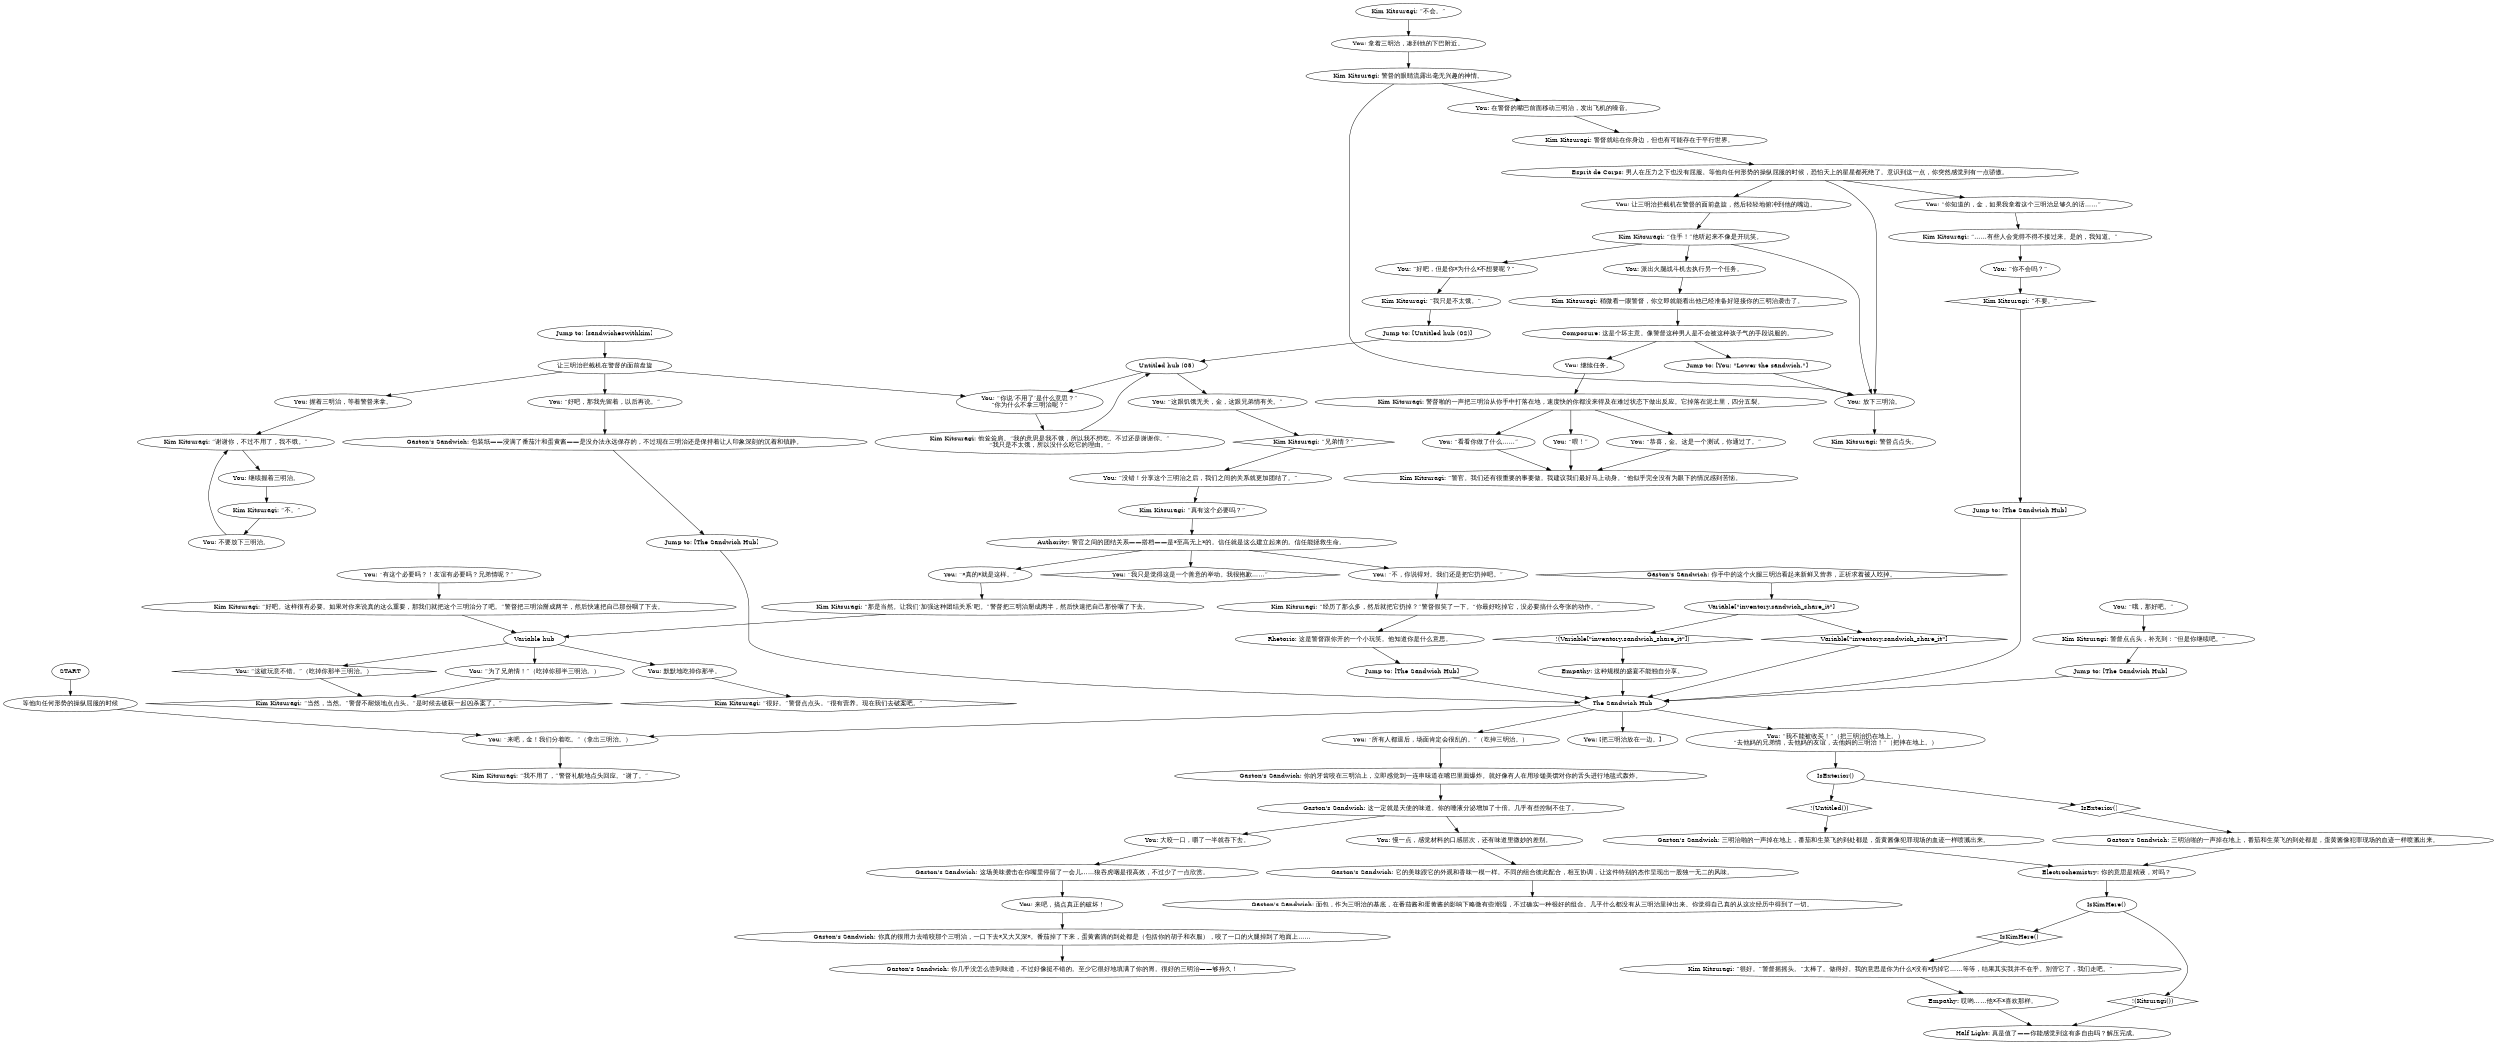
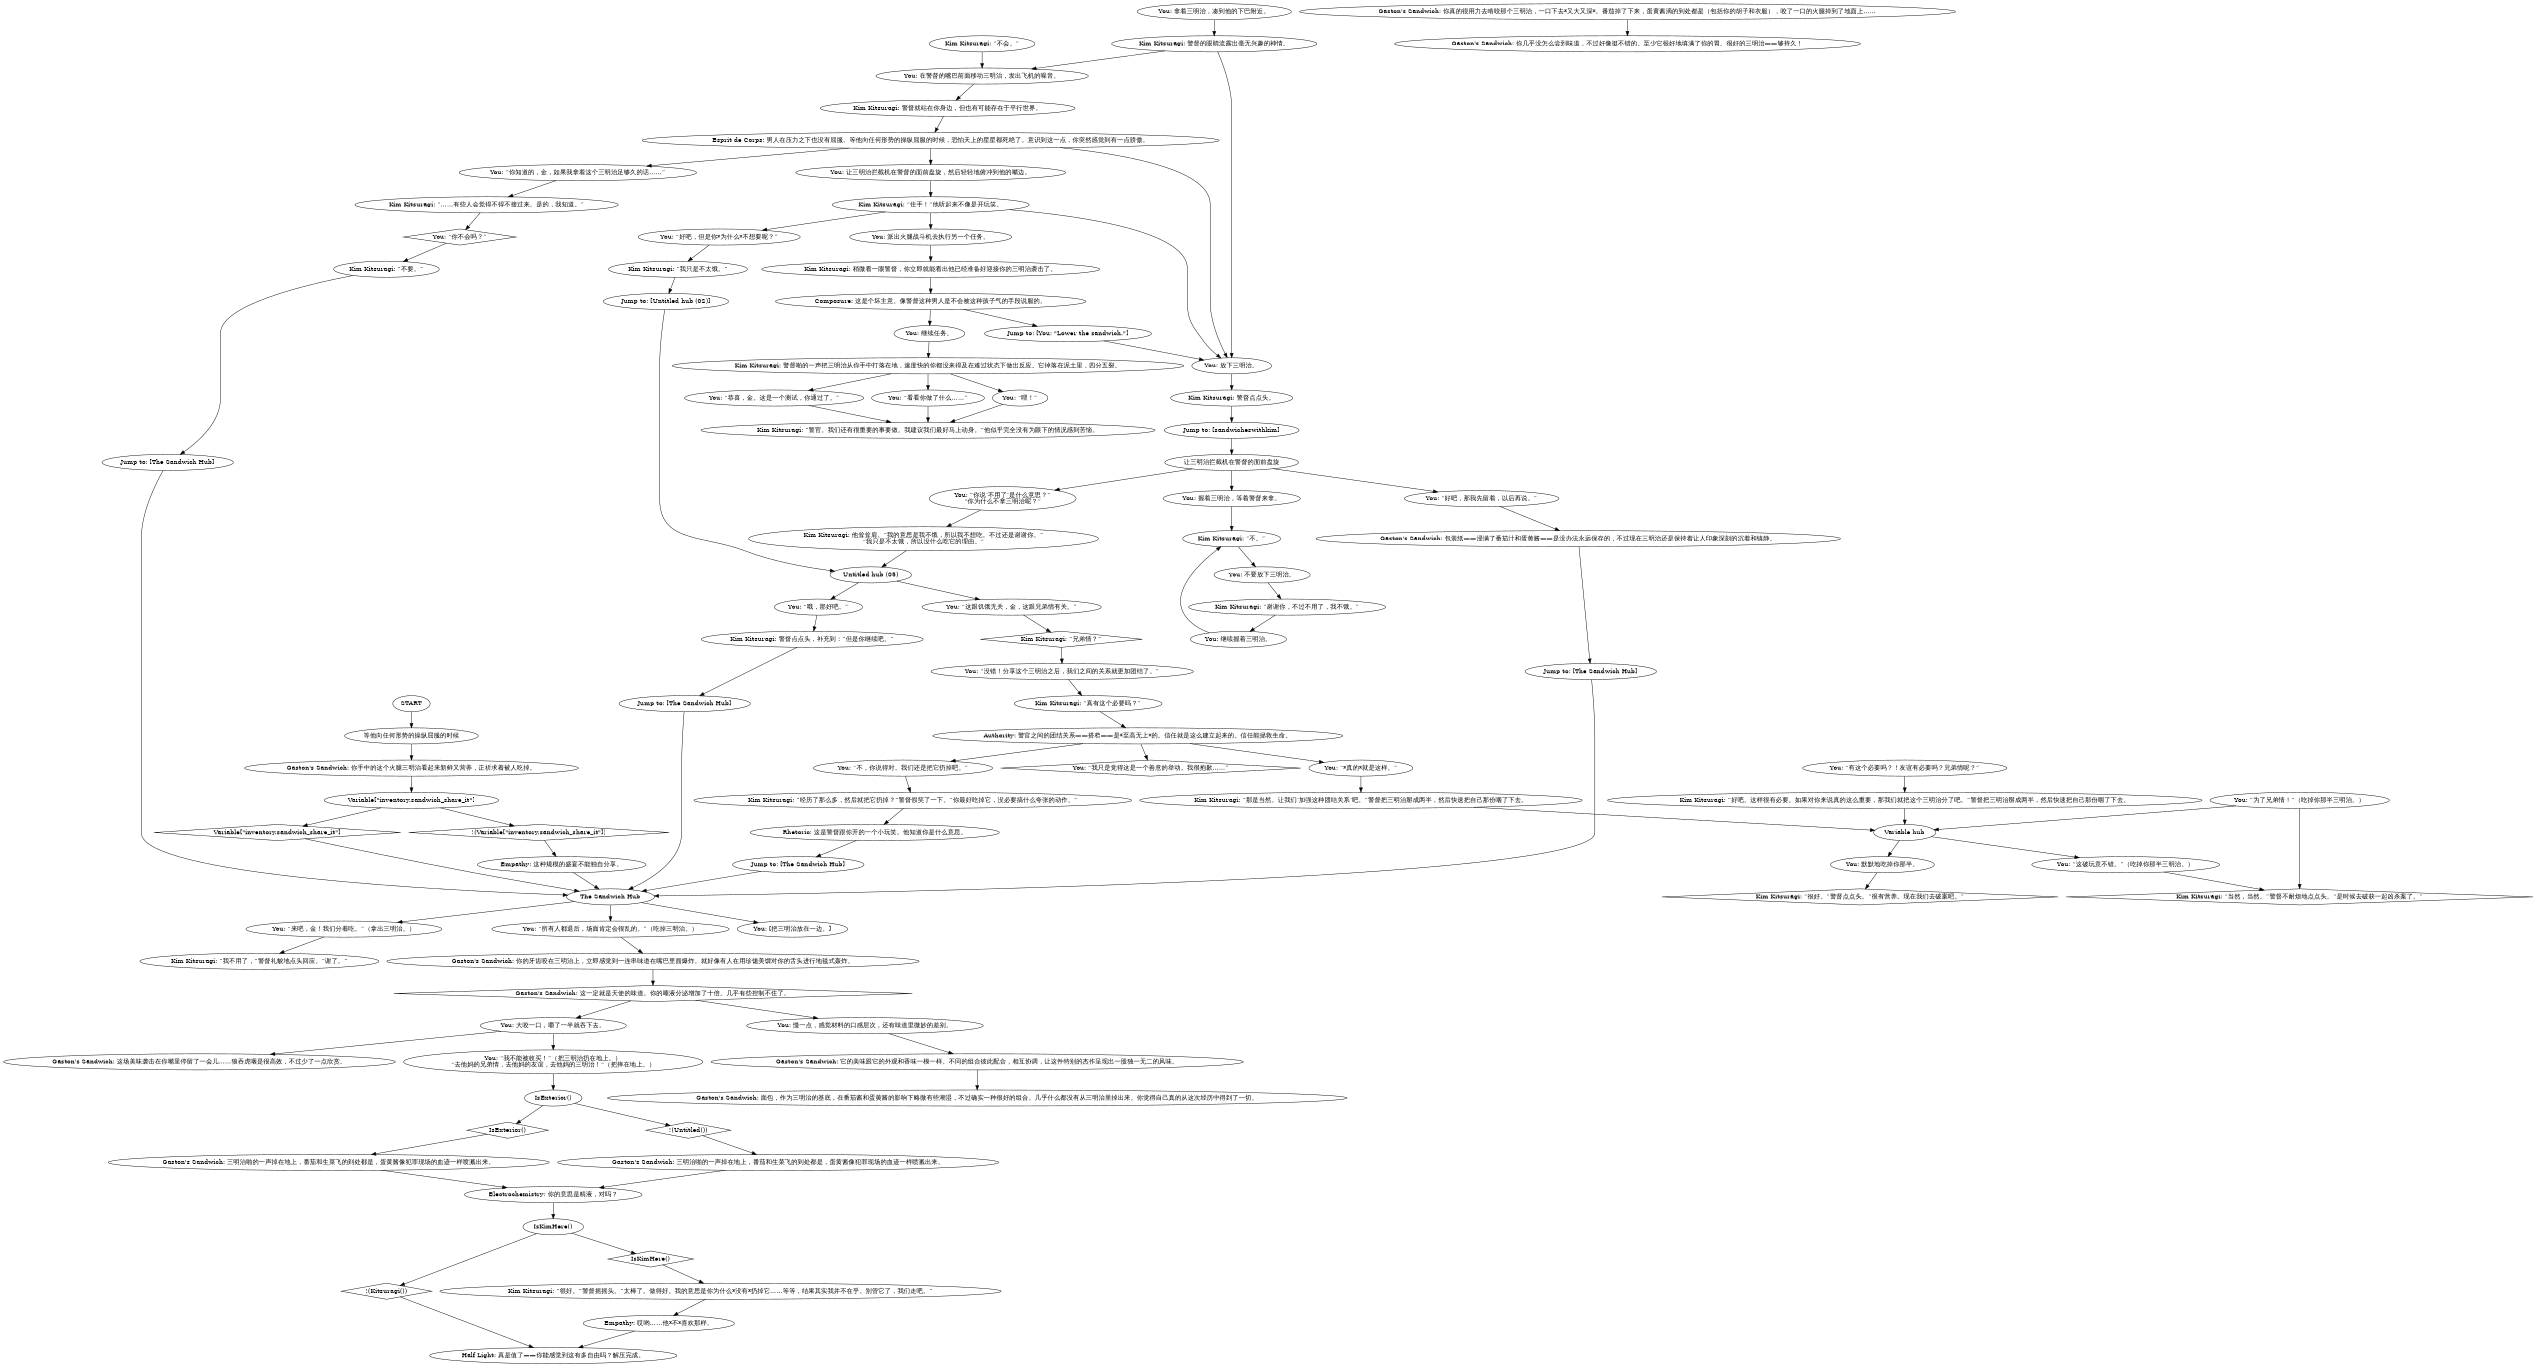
(1409, 26) -> (982, 58)
(2020, 269) -> (460, 237)
(2020, 301) -> (386, 269)
(1108, 381) -> (847, 590)
none -> (1232, 412)
(292, 421) -> (1232, 516)
(1772, 575) -> (411, 768)
(535, 653) -> (2087, 818)
(304, 671) -> (2126, 865)
(1711, 719) -> (553, 1039)
(297, 724) -> (411, 750)
(1441, 808) -> (653, 993)
(1062, 905) -> none
